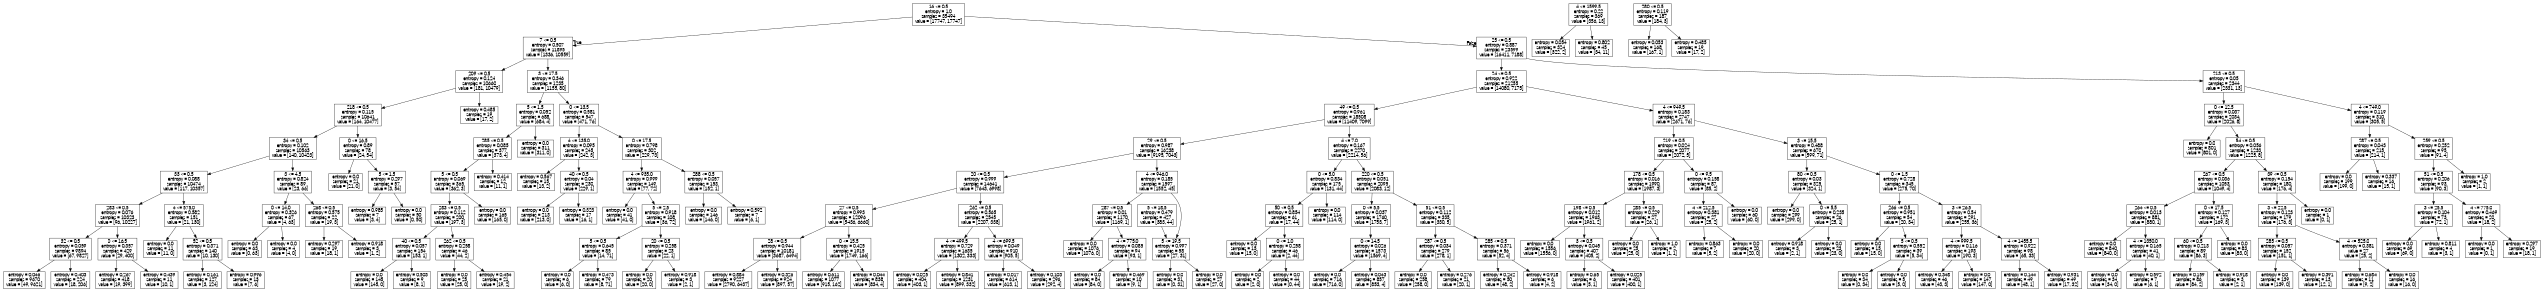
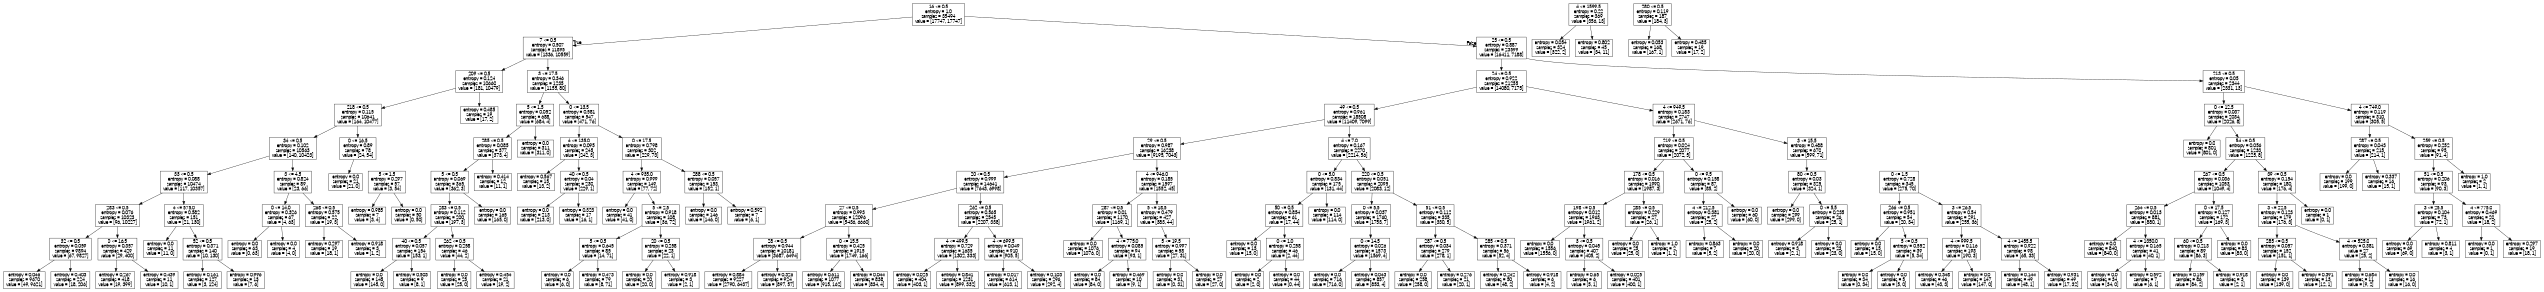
(371, 164) -> none
(1851, 165) -> none
(1181, 213) -> (1157, 197)
